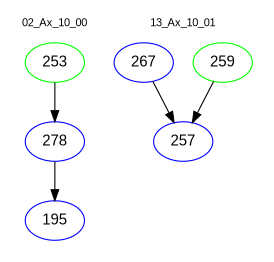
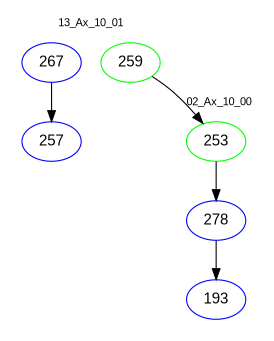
(206, 97) -> (185, 103)
(55, 221) -> (216, 300)
